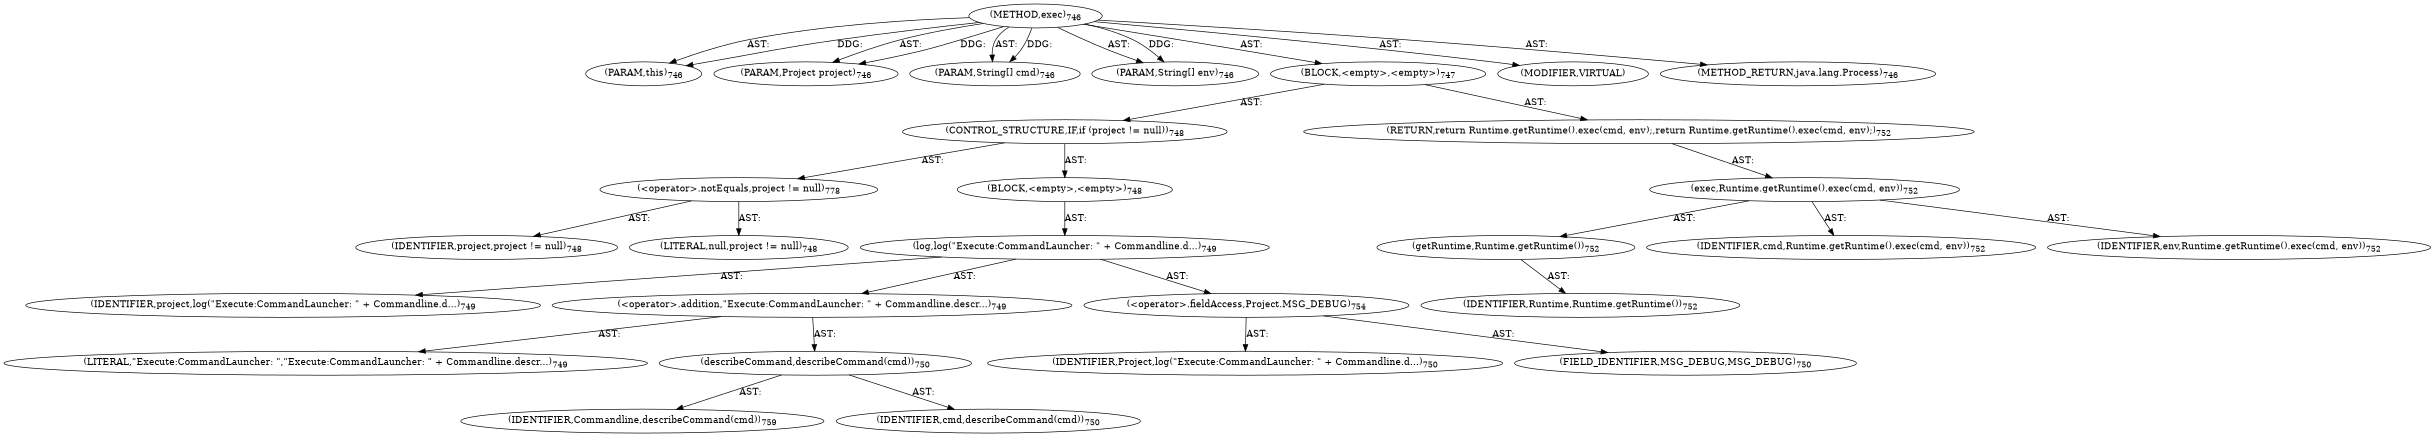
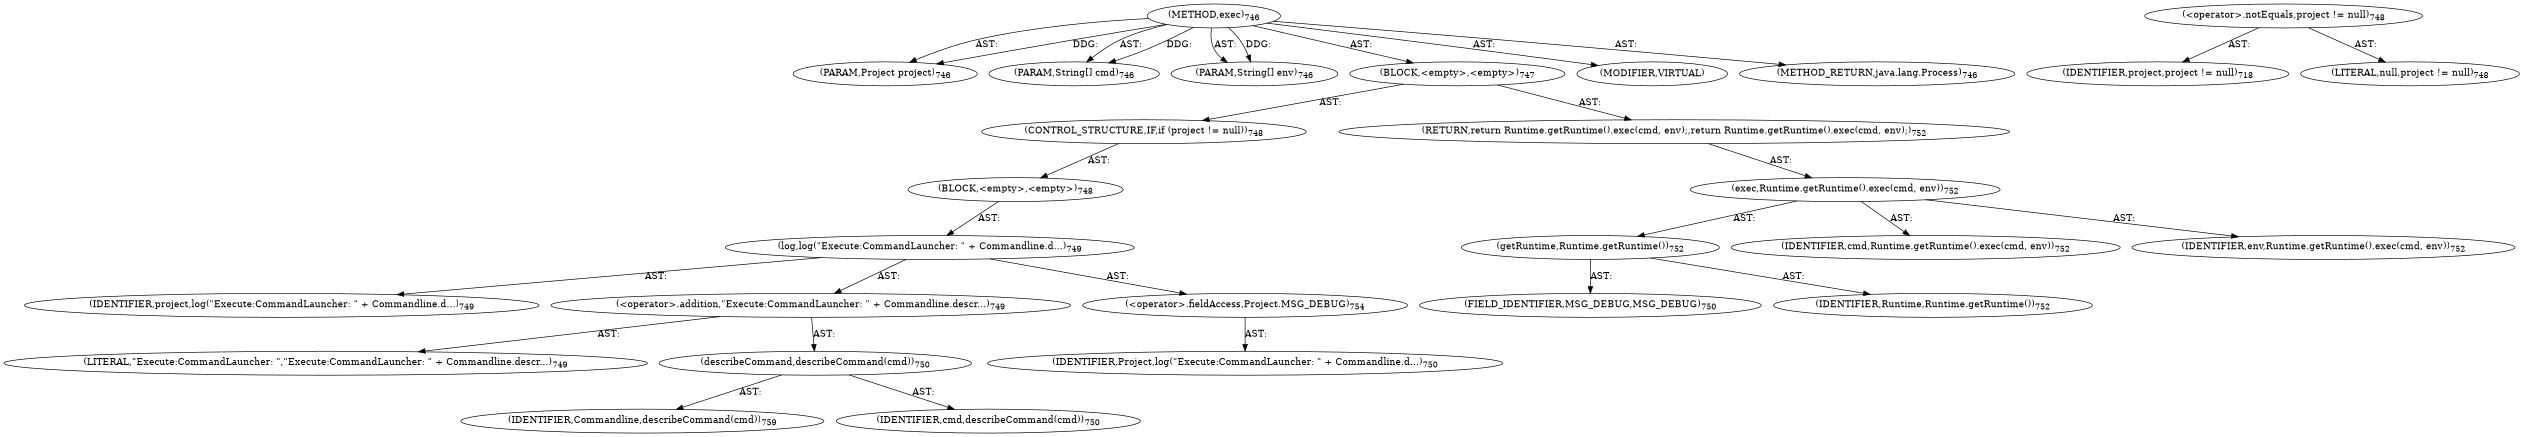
(644, 74) -> none
(904, 160) -> none
(833, 189) -> (2377, 15)
(575, 246) -> (2246, 73)
(1462, 334) -> (1590, 273)
